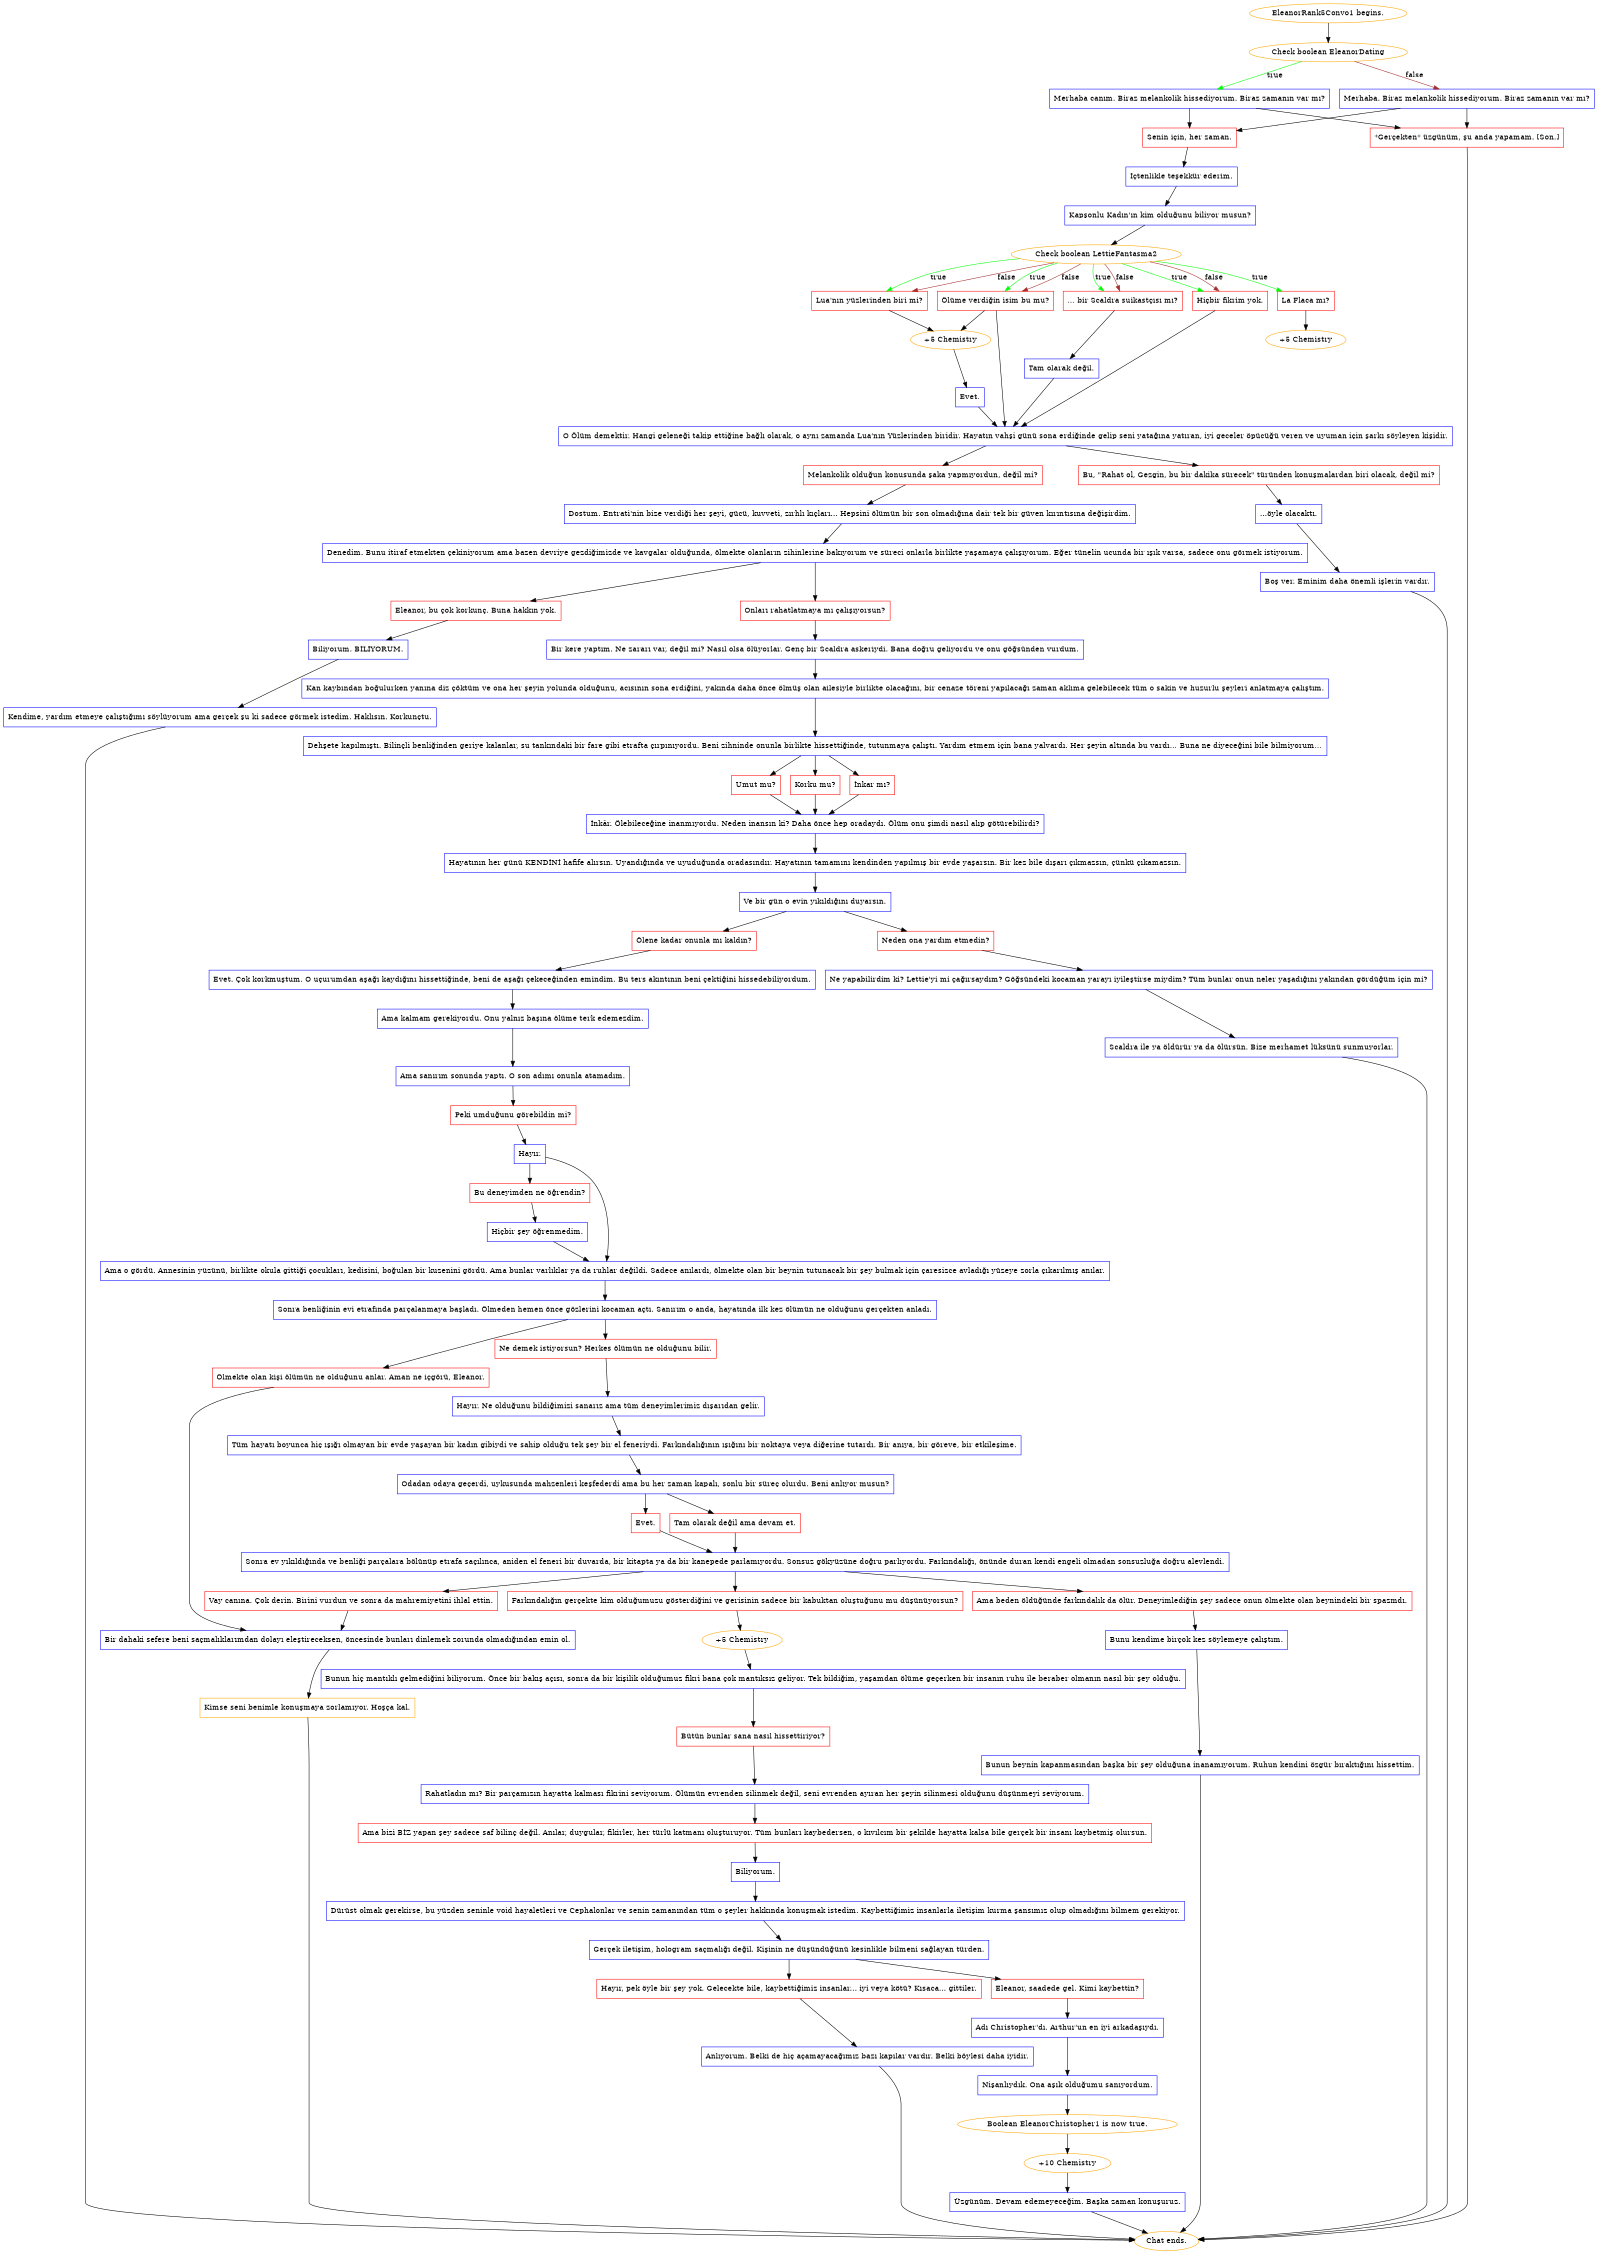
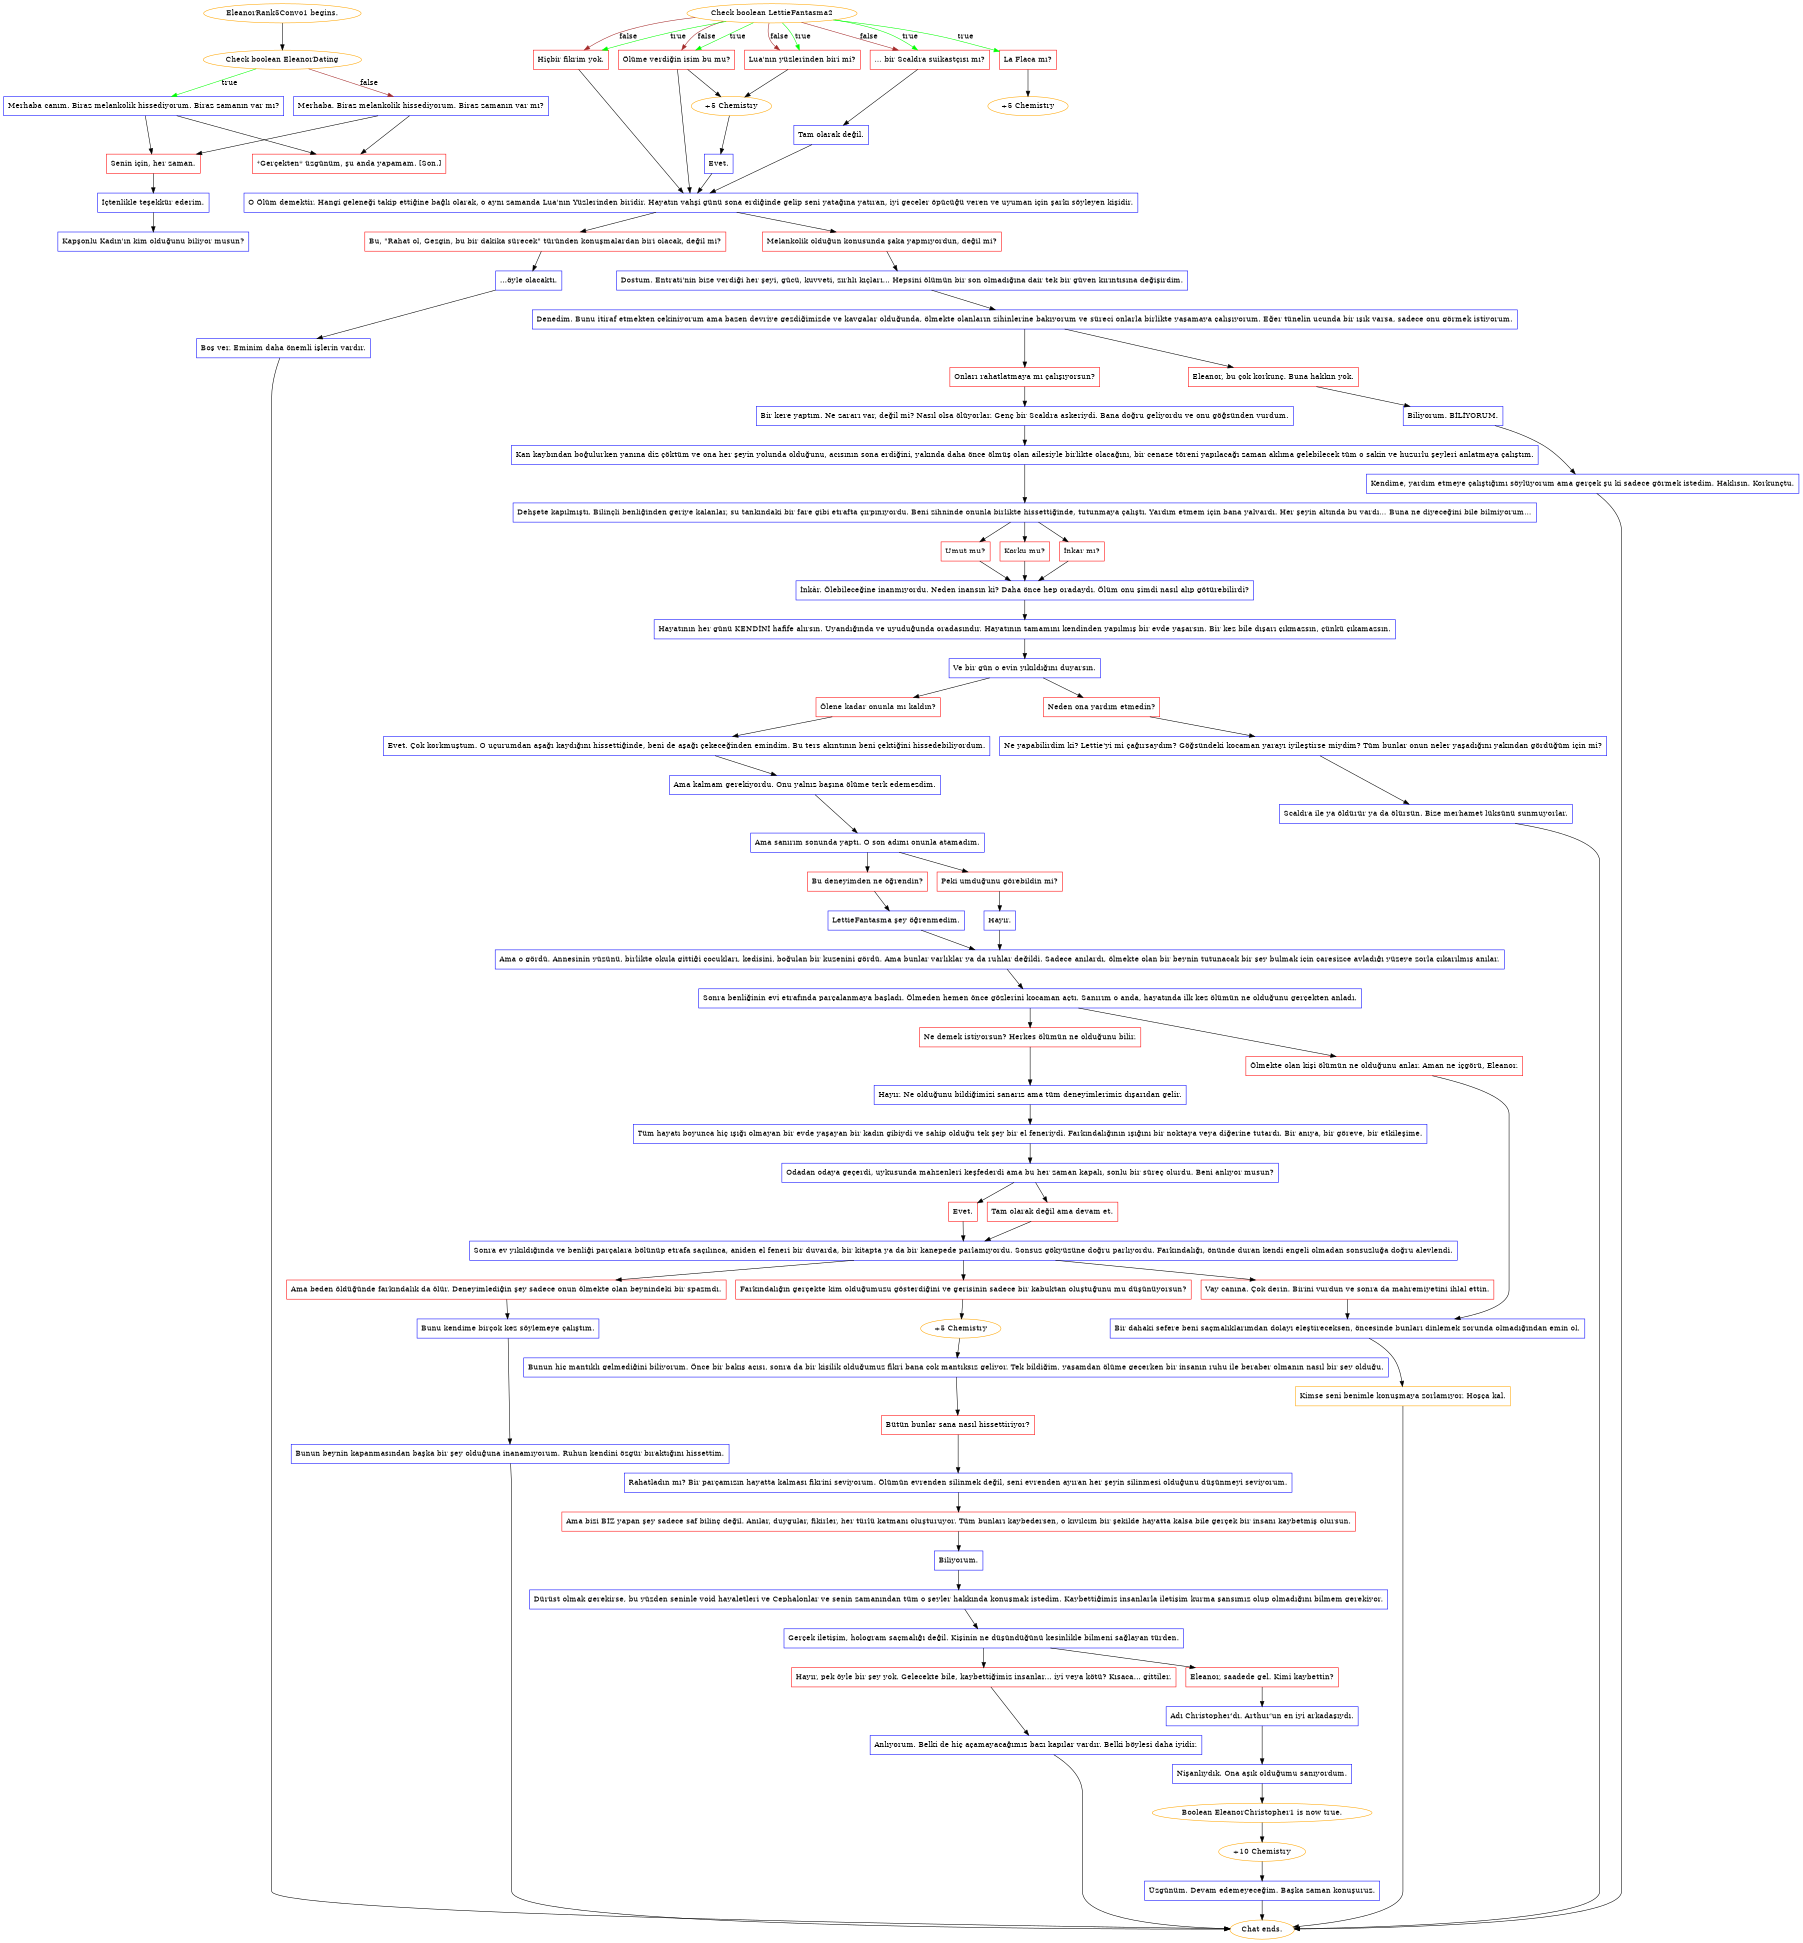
(1131, 234) -> none
(530, 1171) -> (867, 859)
(537, 1232) -> (896, 921)
(1467, 1310) -> none
